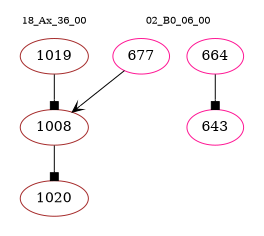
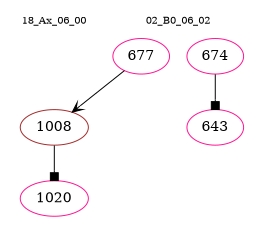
(54, 21) -> (54, 21)
(178, 21) -> (178, 21)
(54, 56) -> none
(215, 56) -> (215, 56)
(54, 198) -> (54, 198)
